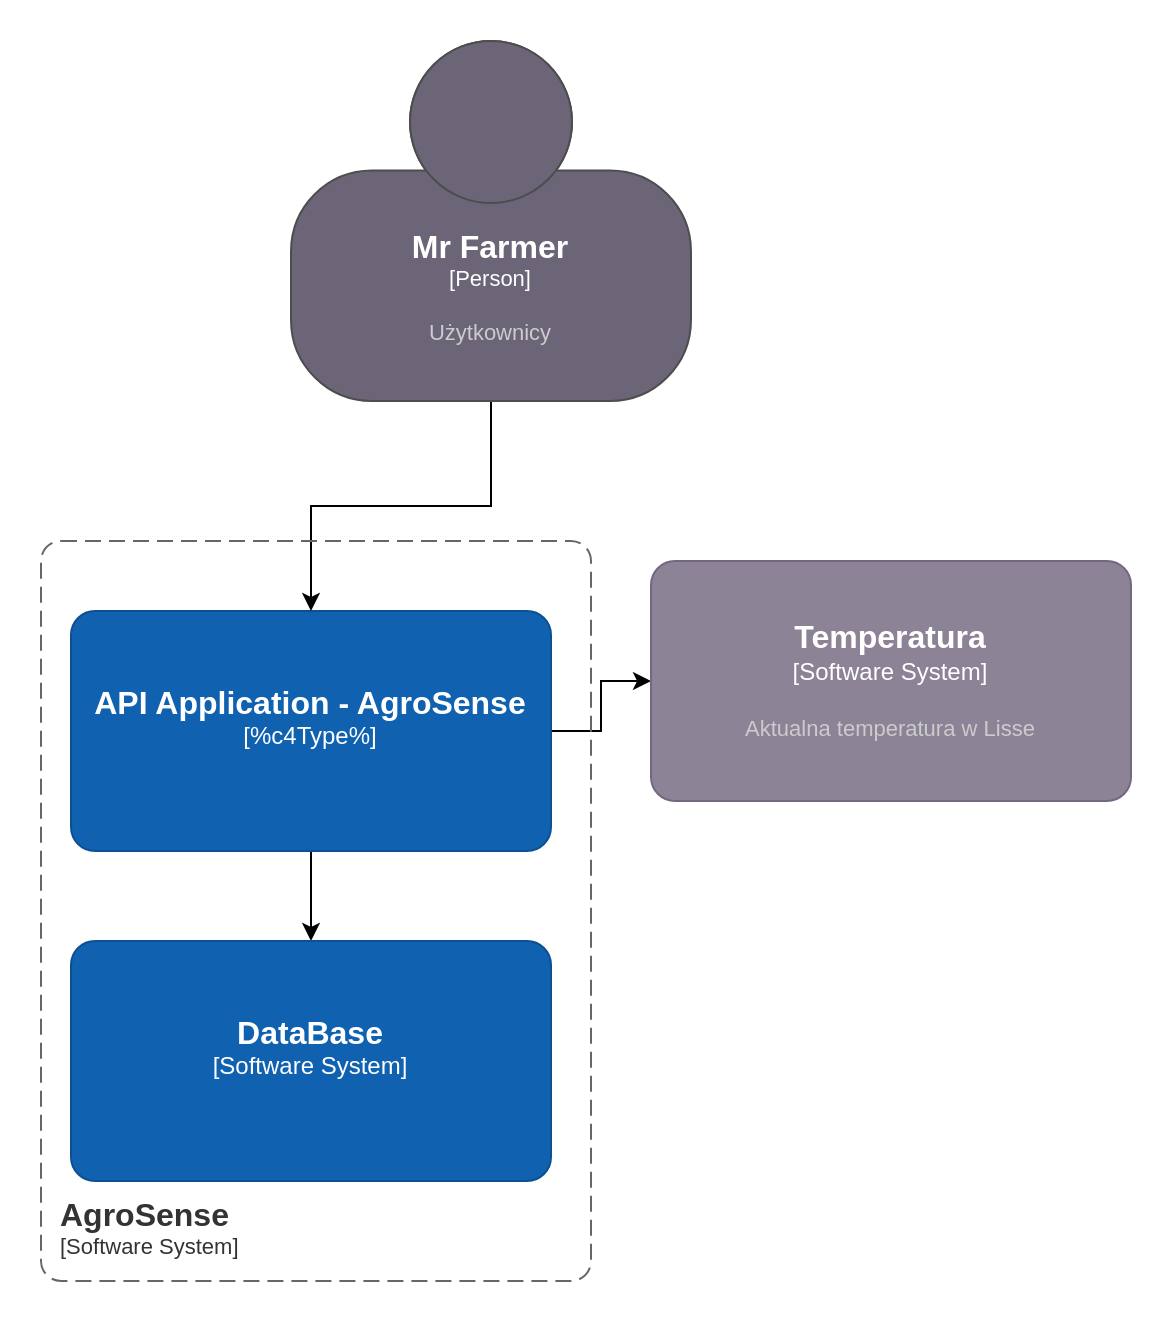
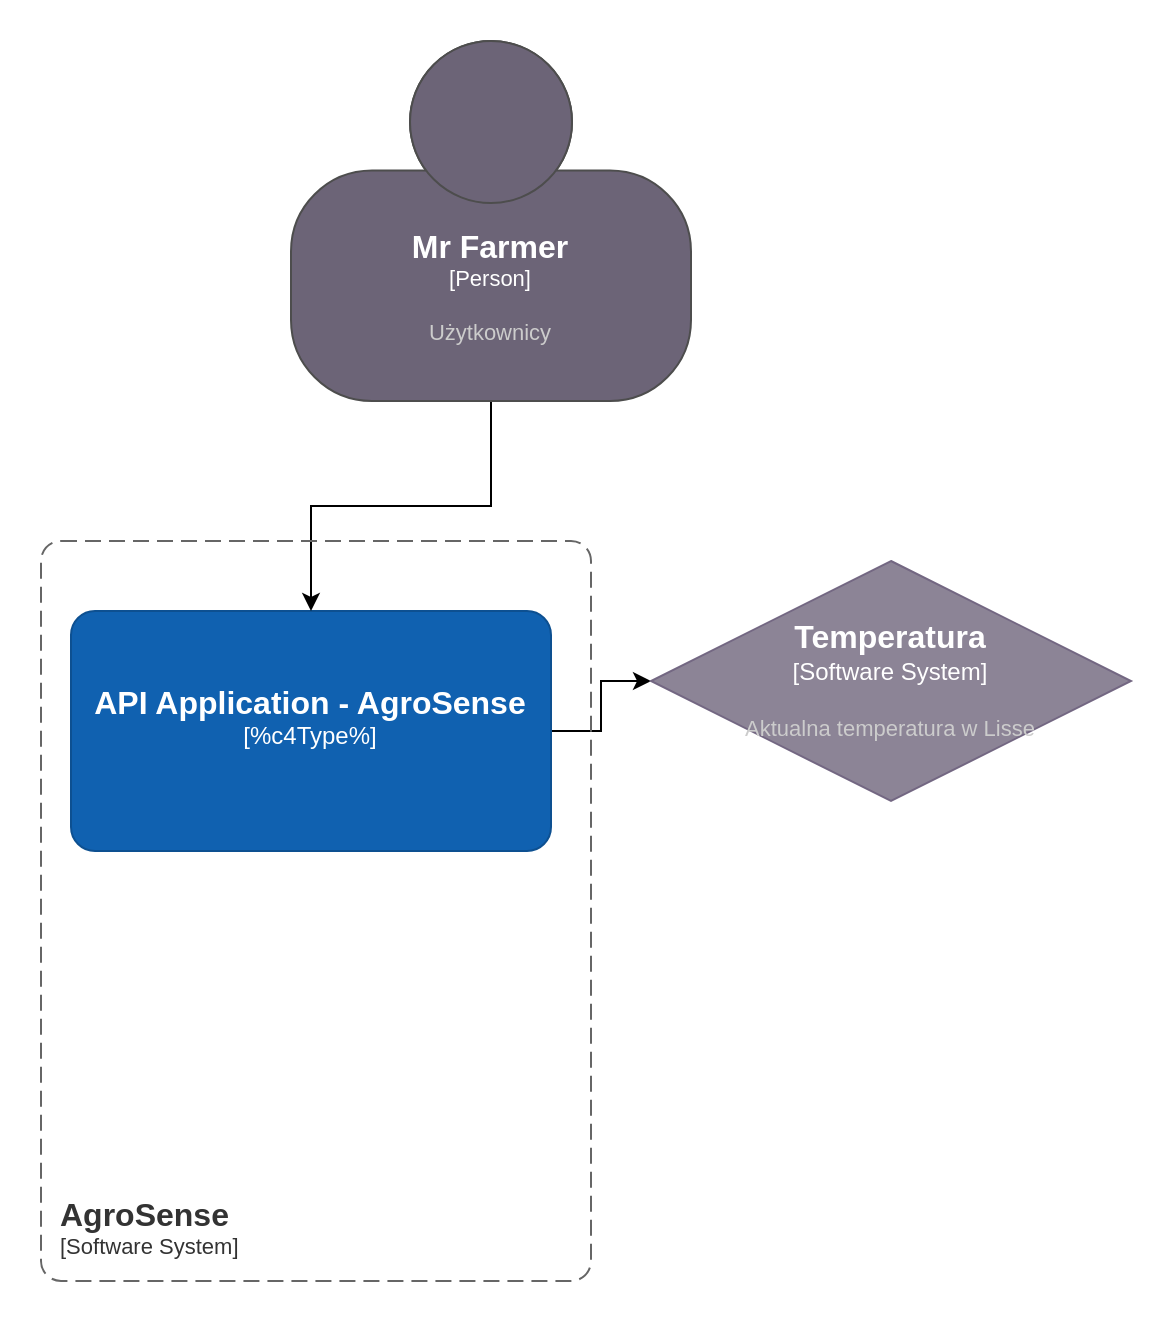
(891, 681) -> (891, 681)
(311, 889) -> none
(311, 1061) -> none
